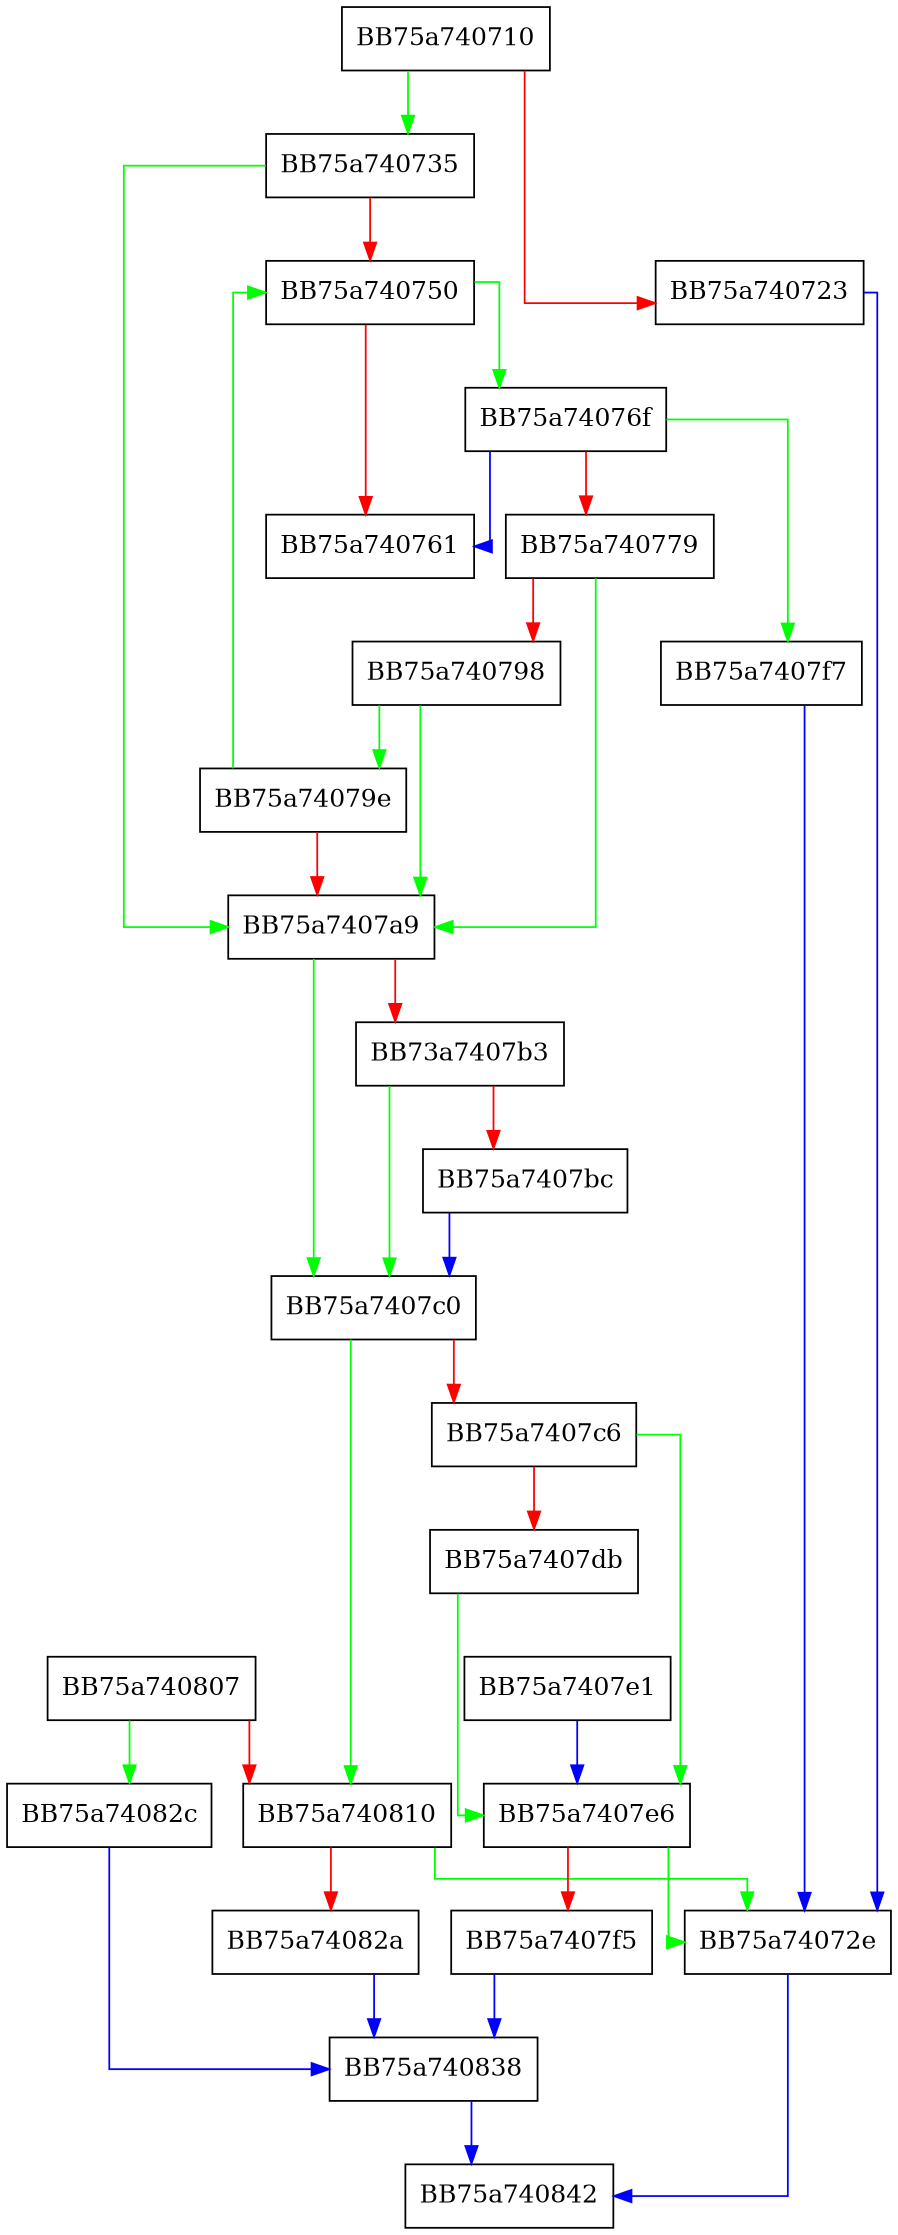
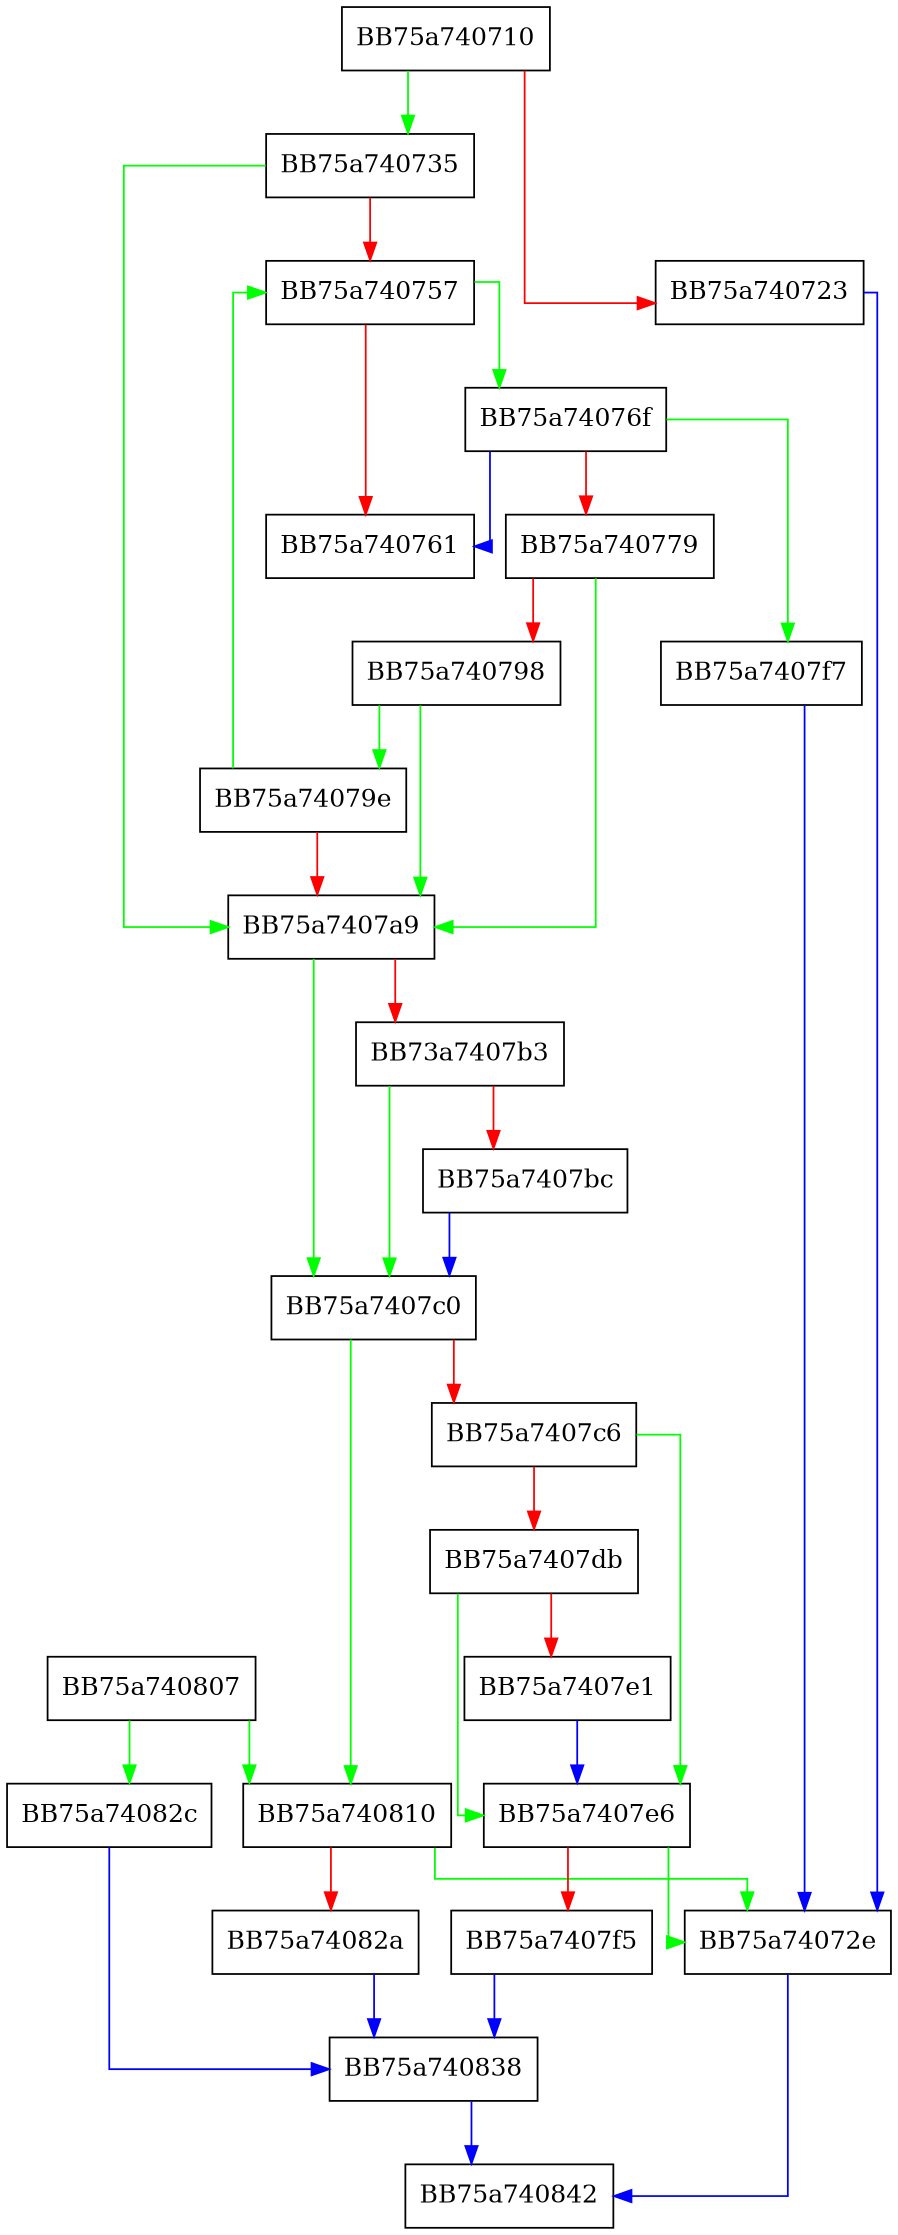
(370, 293) -> (370, 293)
none -> (551, 1616)
(249, 1743) -> (249, 1743)
